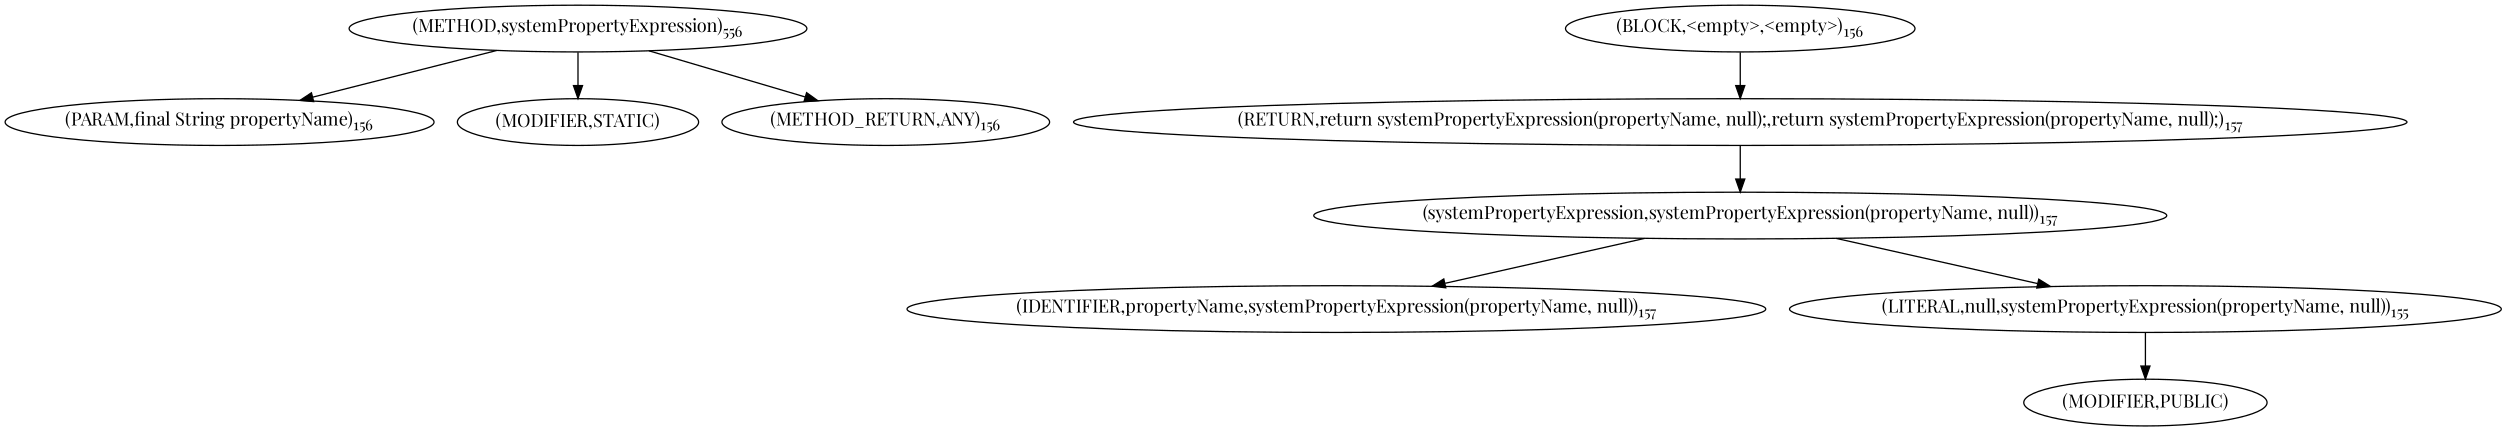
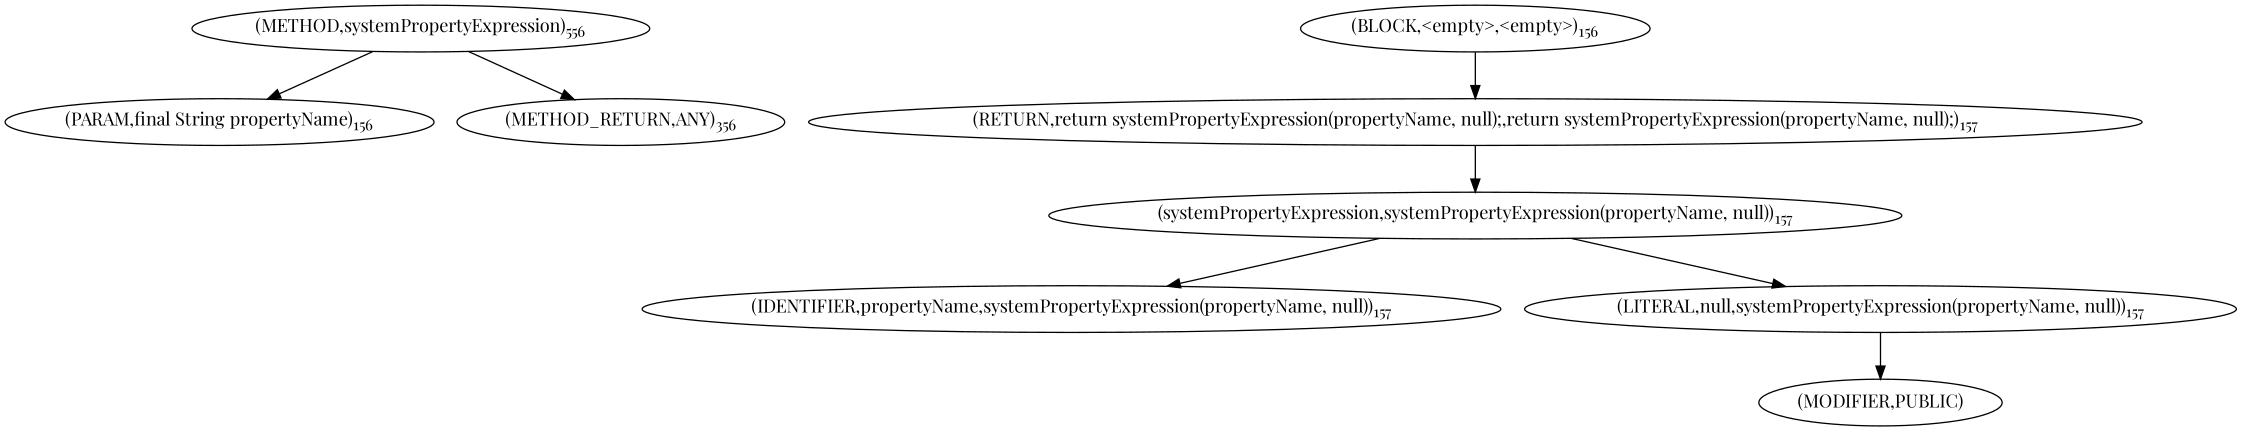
(991, 120) -> (726, 120)
(578, 122) -> none
(2400, 307) -> (2135, 307)
